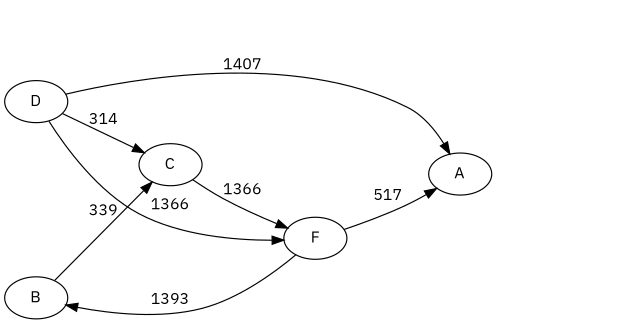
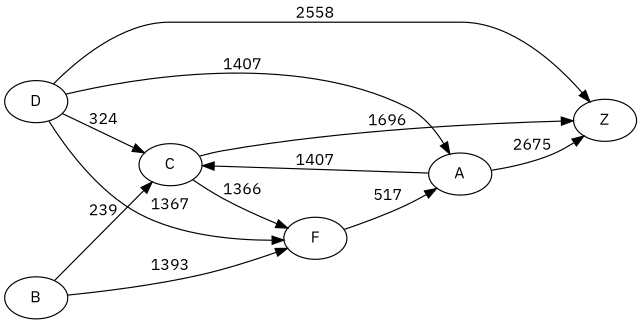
(103, 120) -> (103, 120)
none -> (605, 120)
none -> (321, 170)
(171, 205) -> (171, 205)
(103, 211) -> (103, 211)
(194, 310) -> (173, 280)
